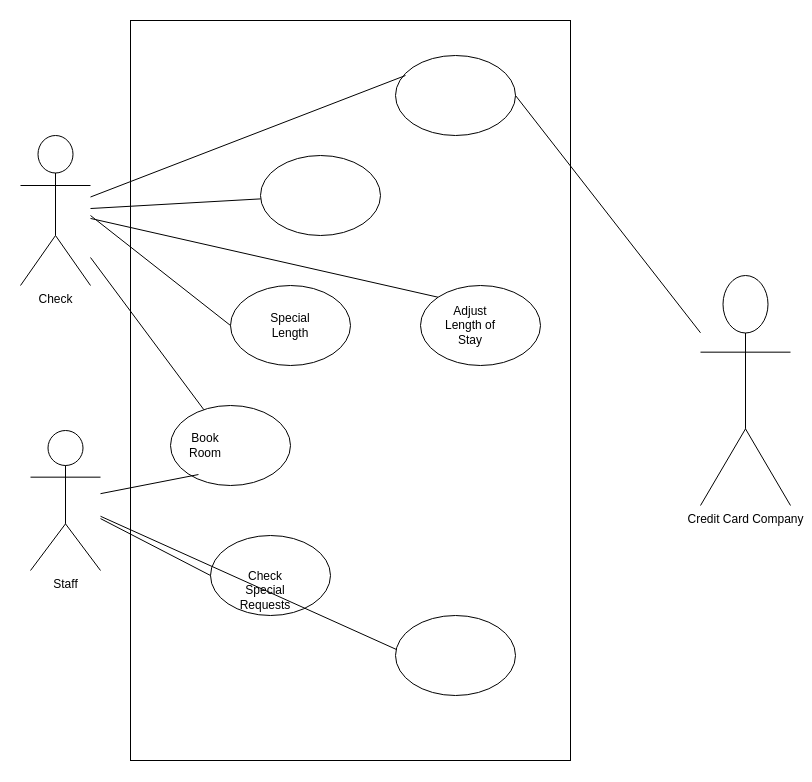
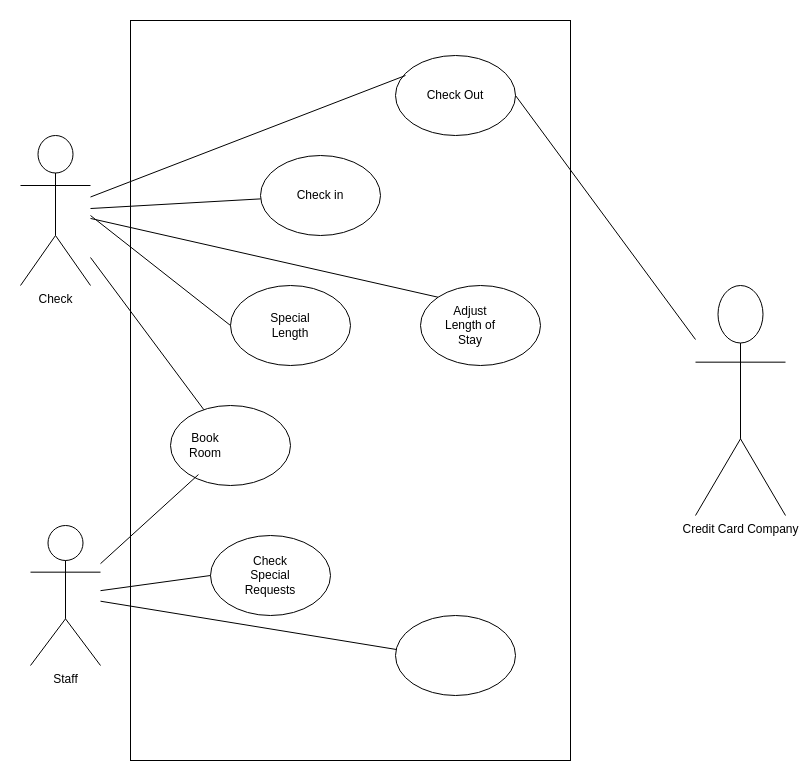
none -> (456, 96)
none -> (321, 196)
(746, 391) -> (741, 401)
(66, 501) -> (66, 596)
(266, 591) -> (271, 576)
